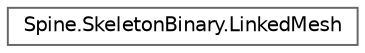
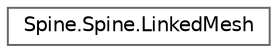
(183, 26) -> (139, 26)
